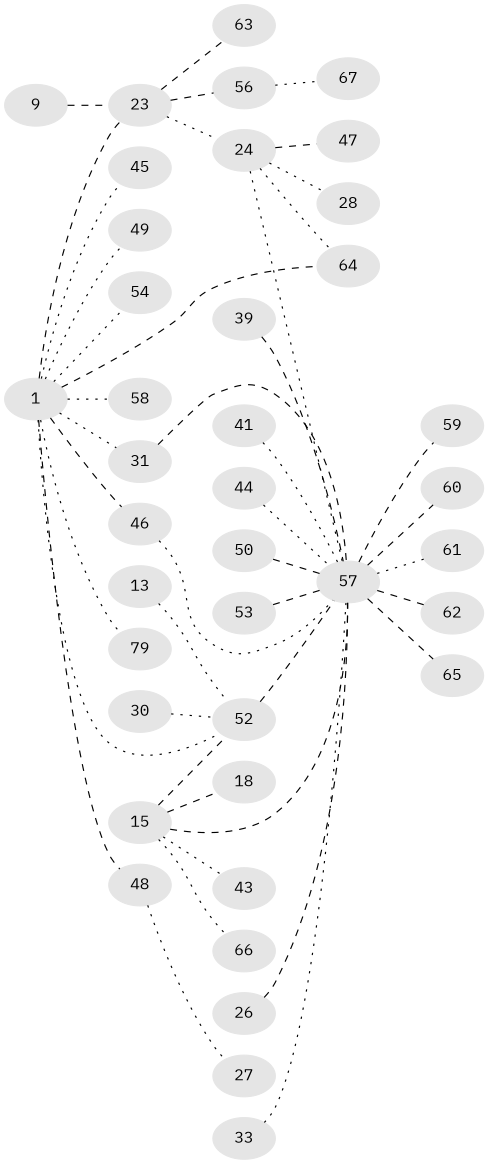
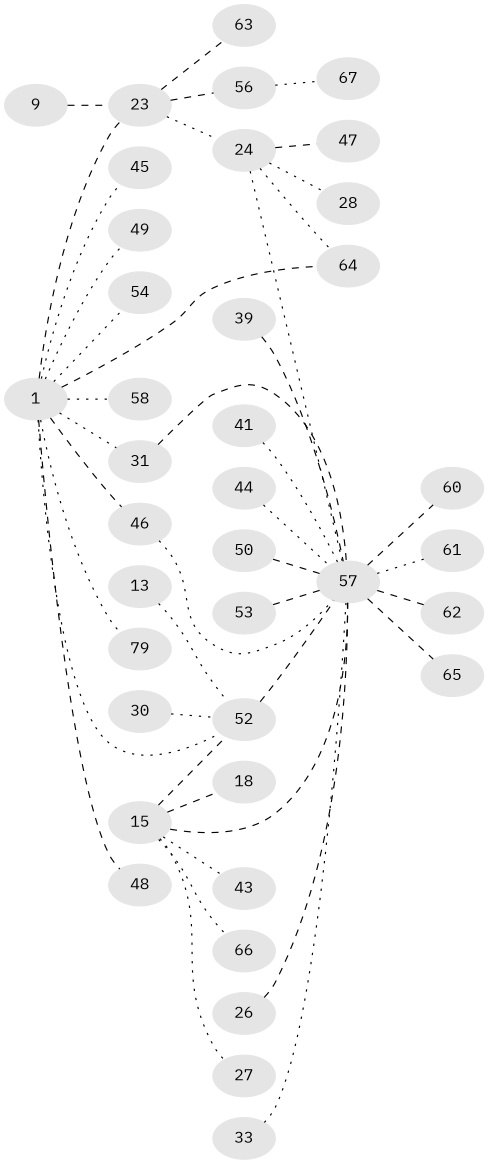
(452, 426) -> none
(180, 986) -> (192, 949)
